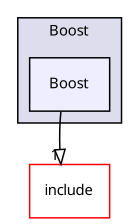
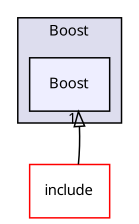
(60, 132) -> (80, 145)
